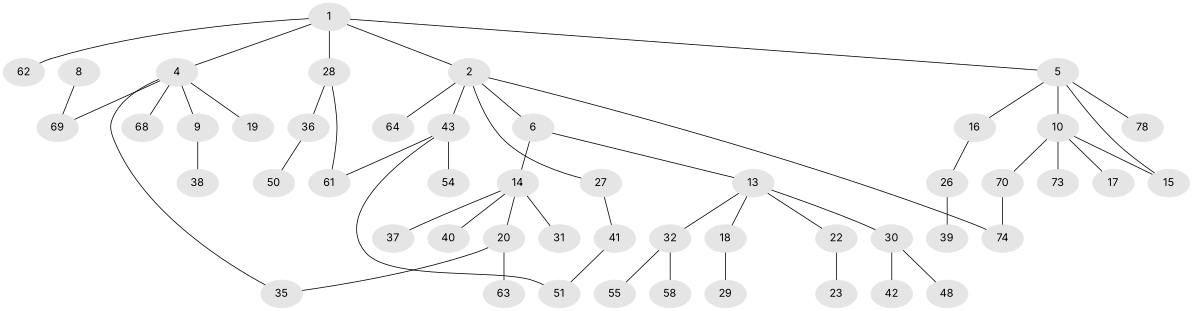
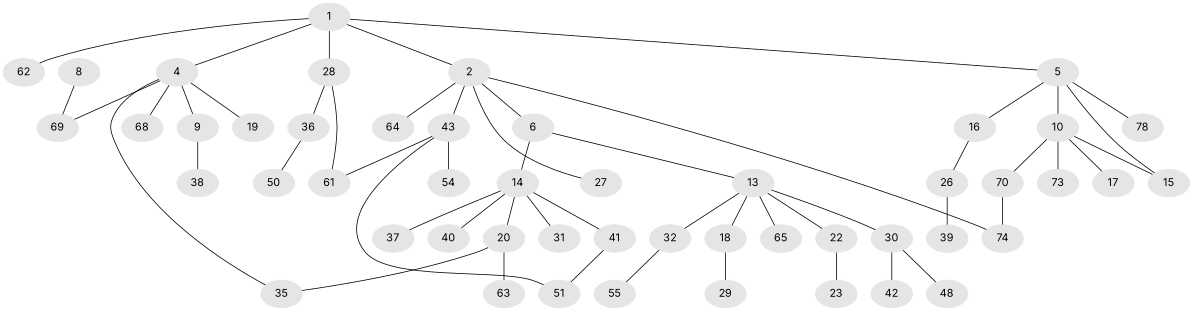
(608, 211) -> (566, 211)
none -> (781, 239)
(670, 294) -> none
